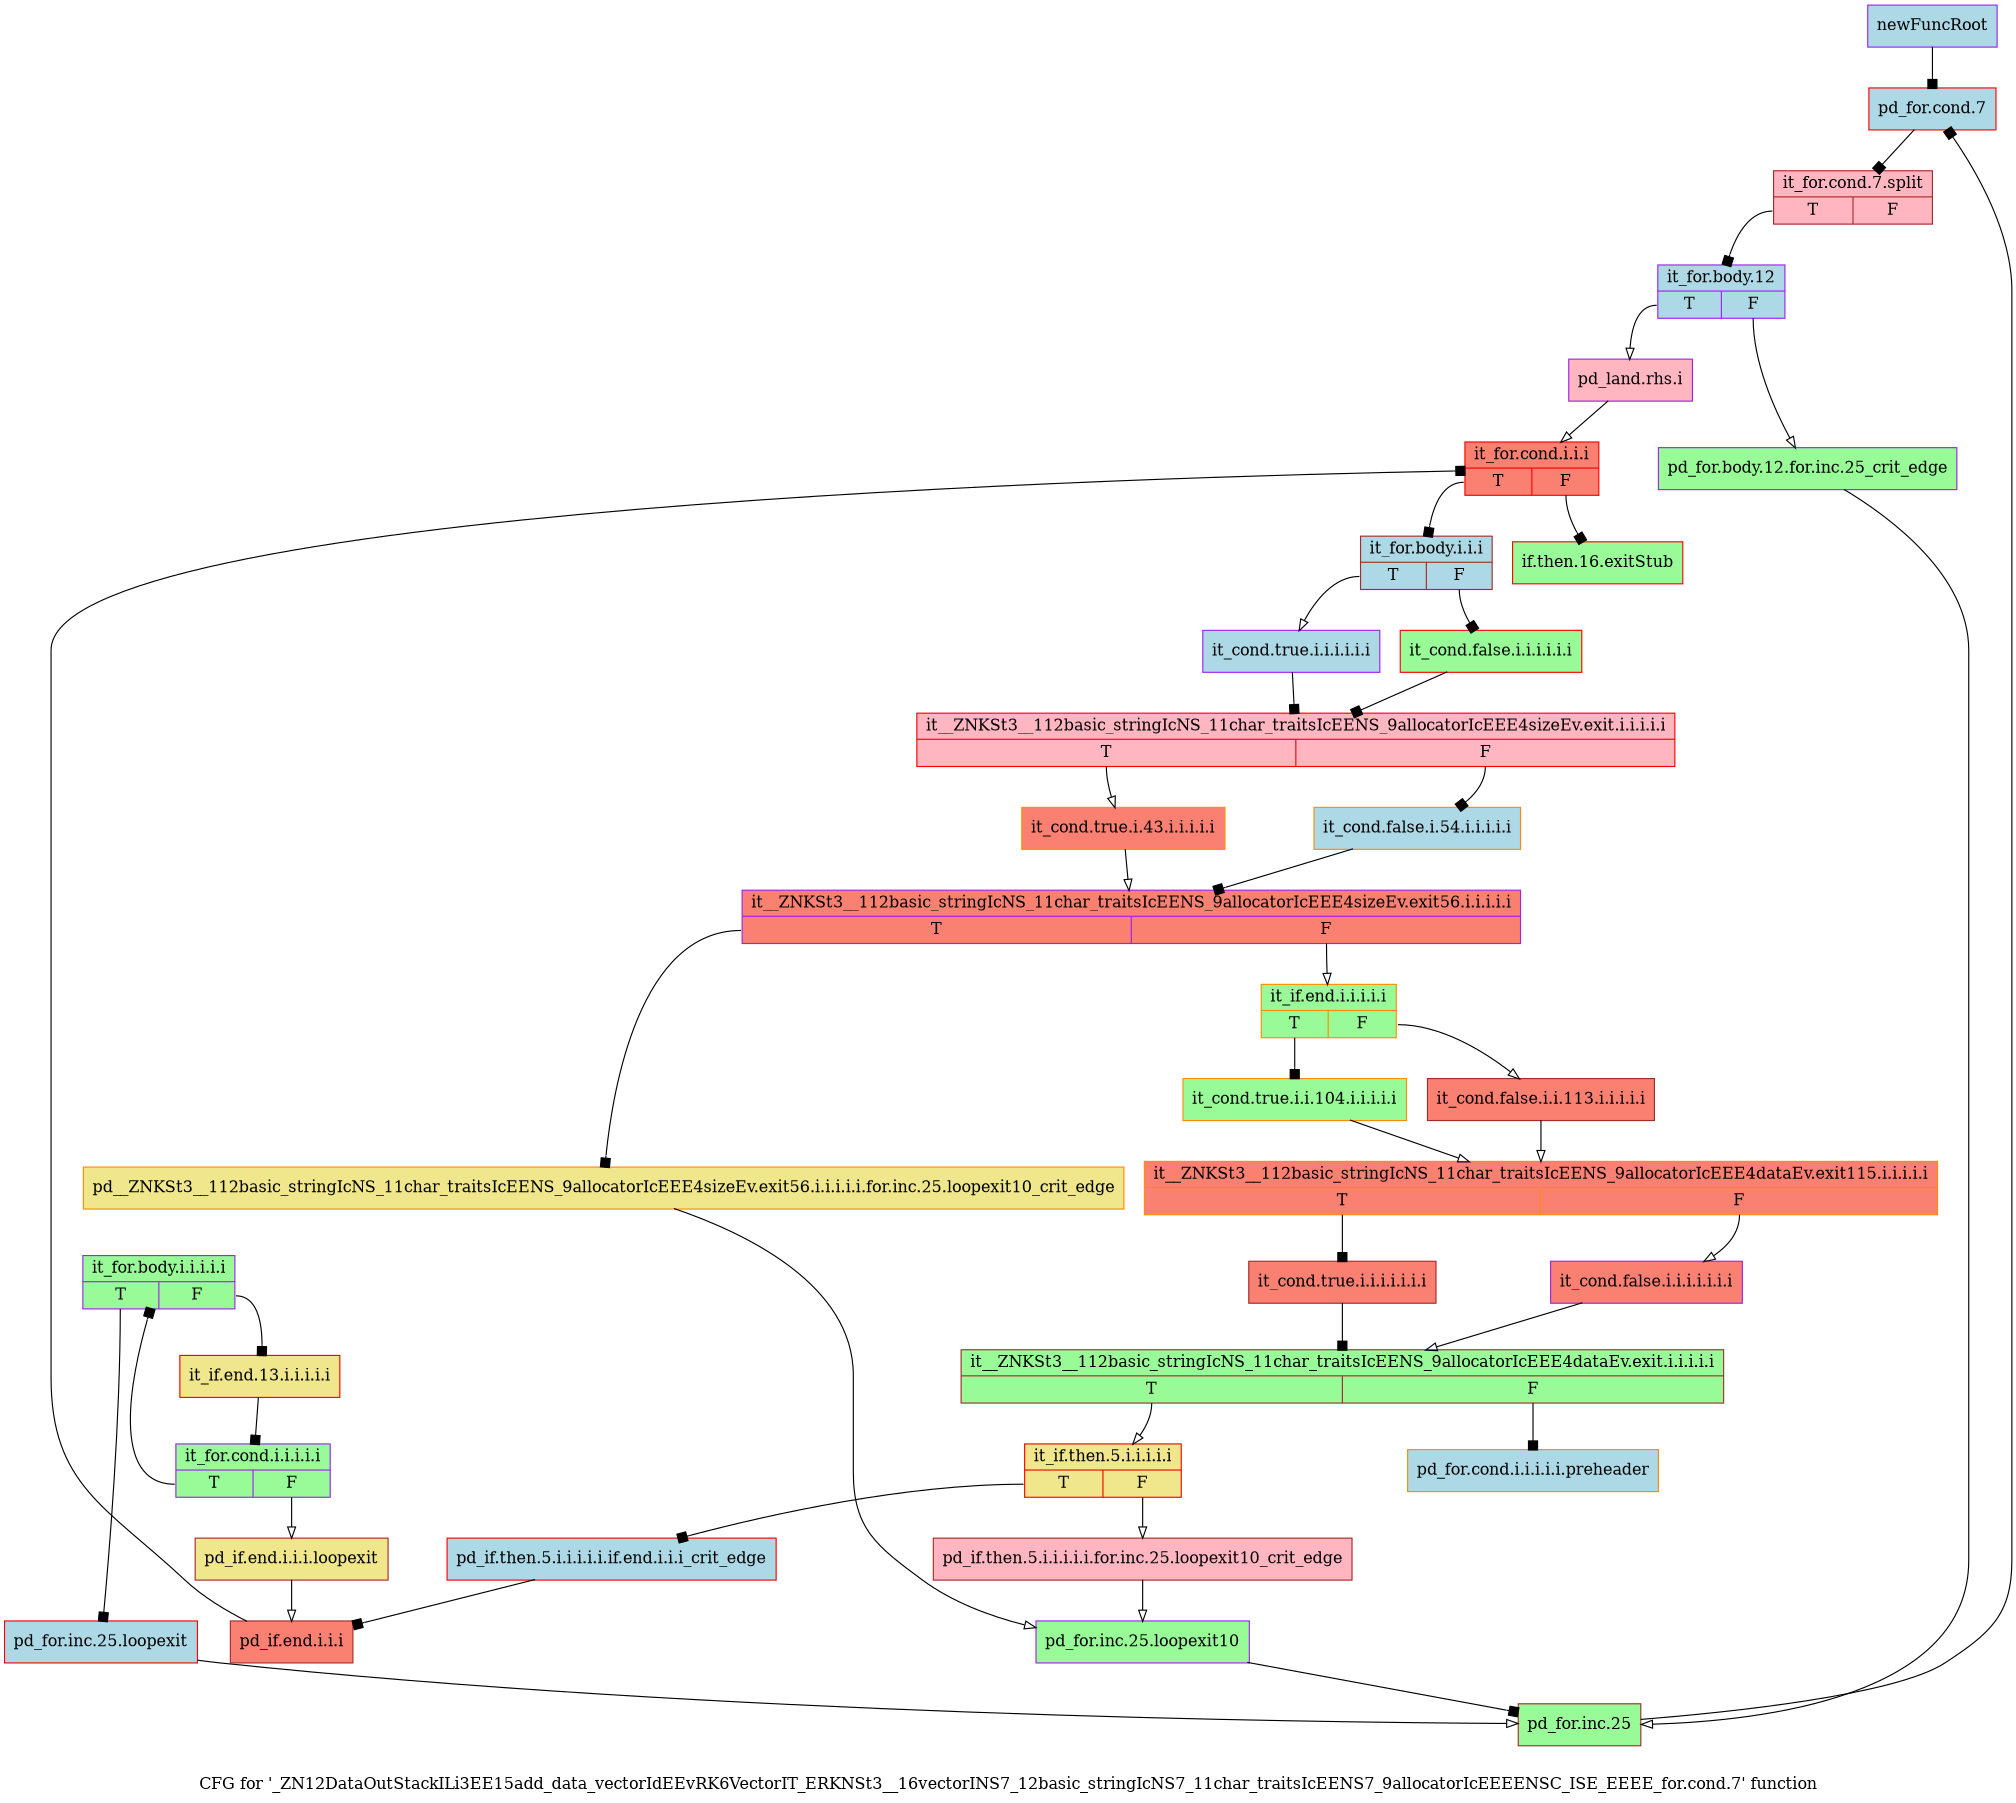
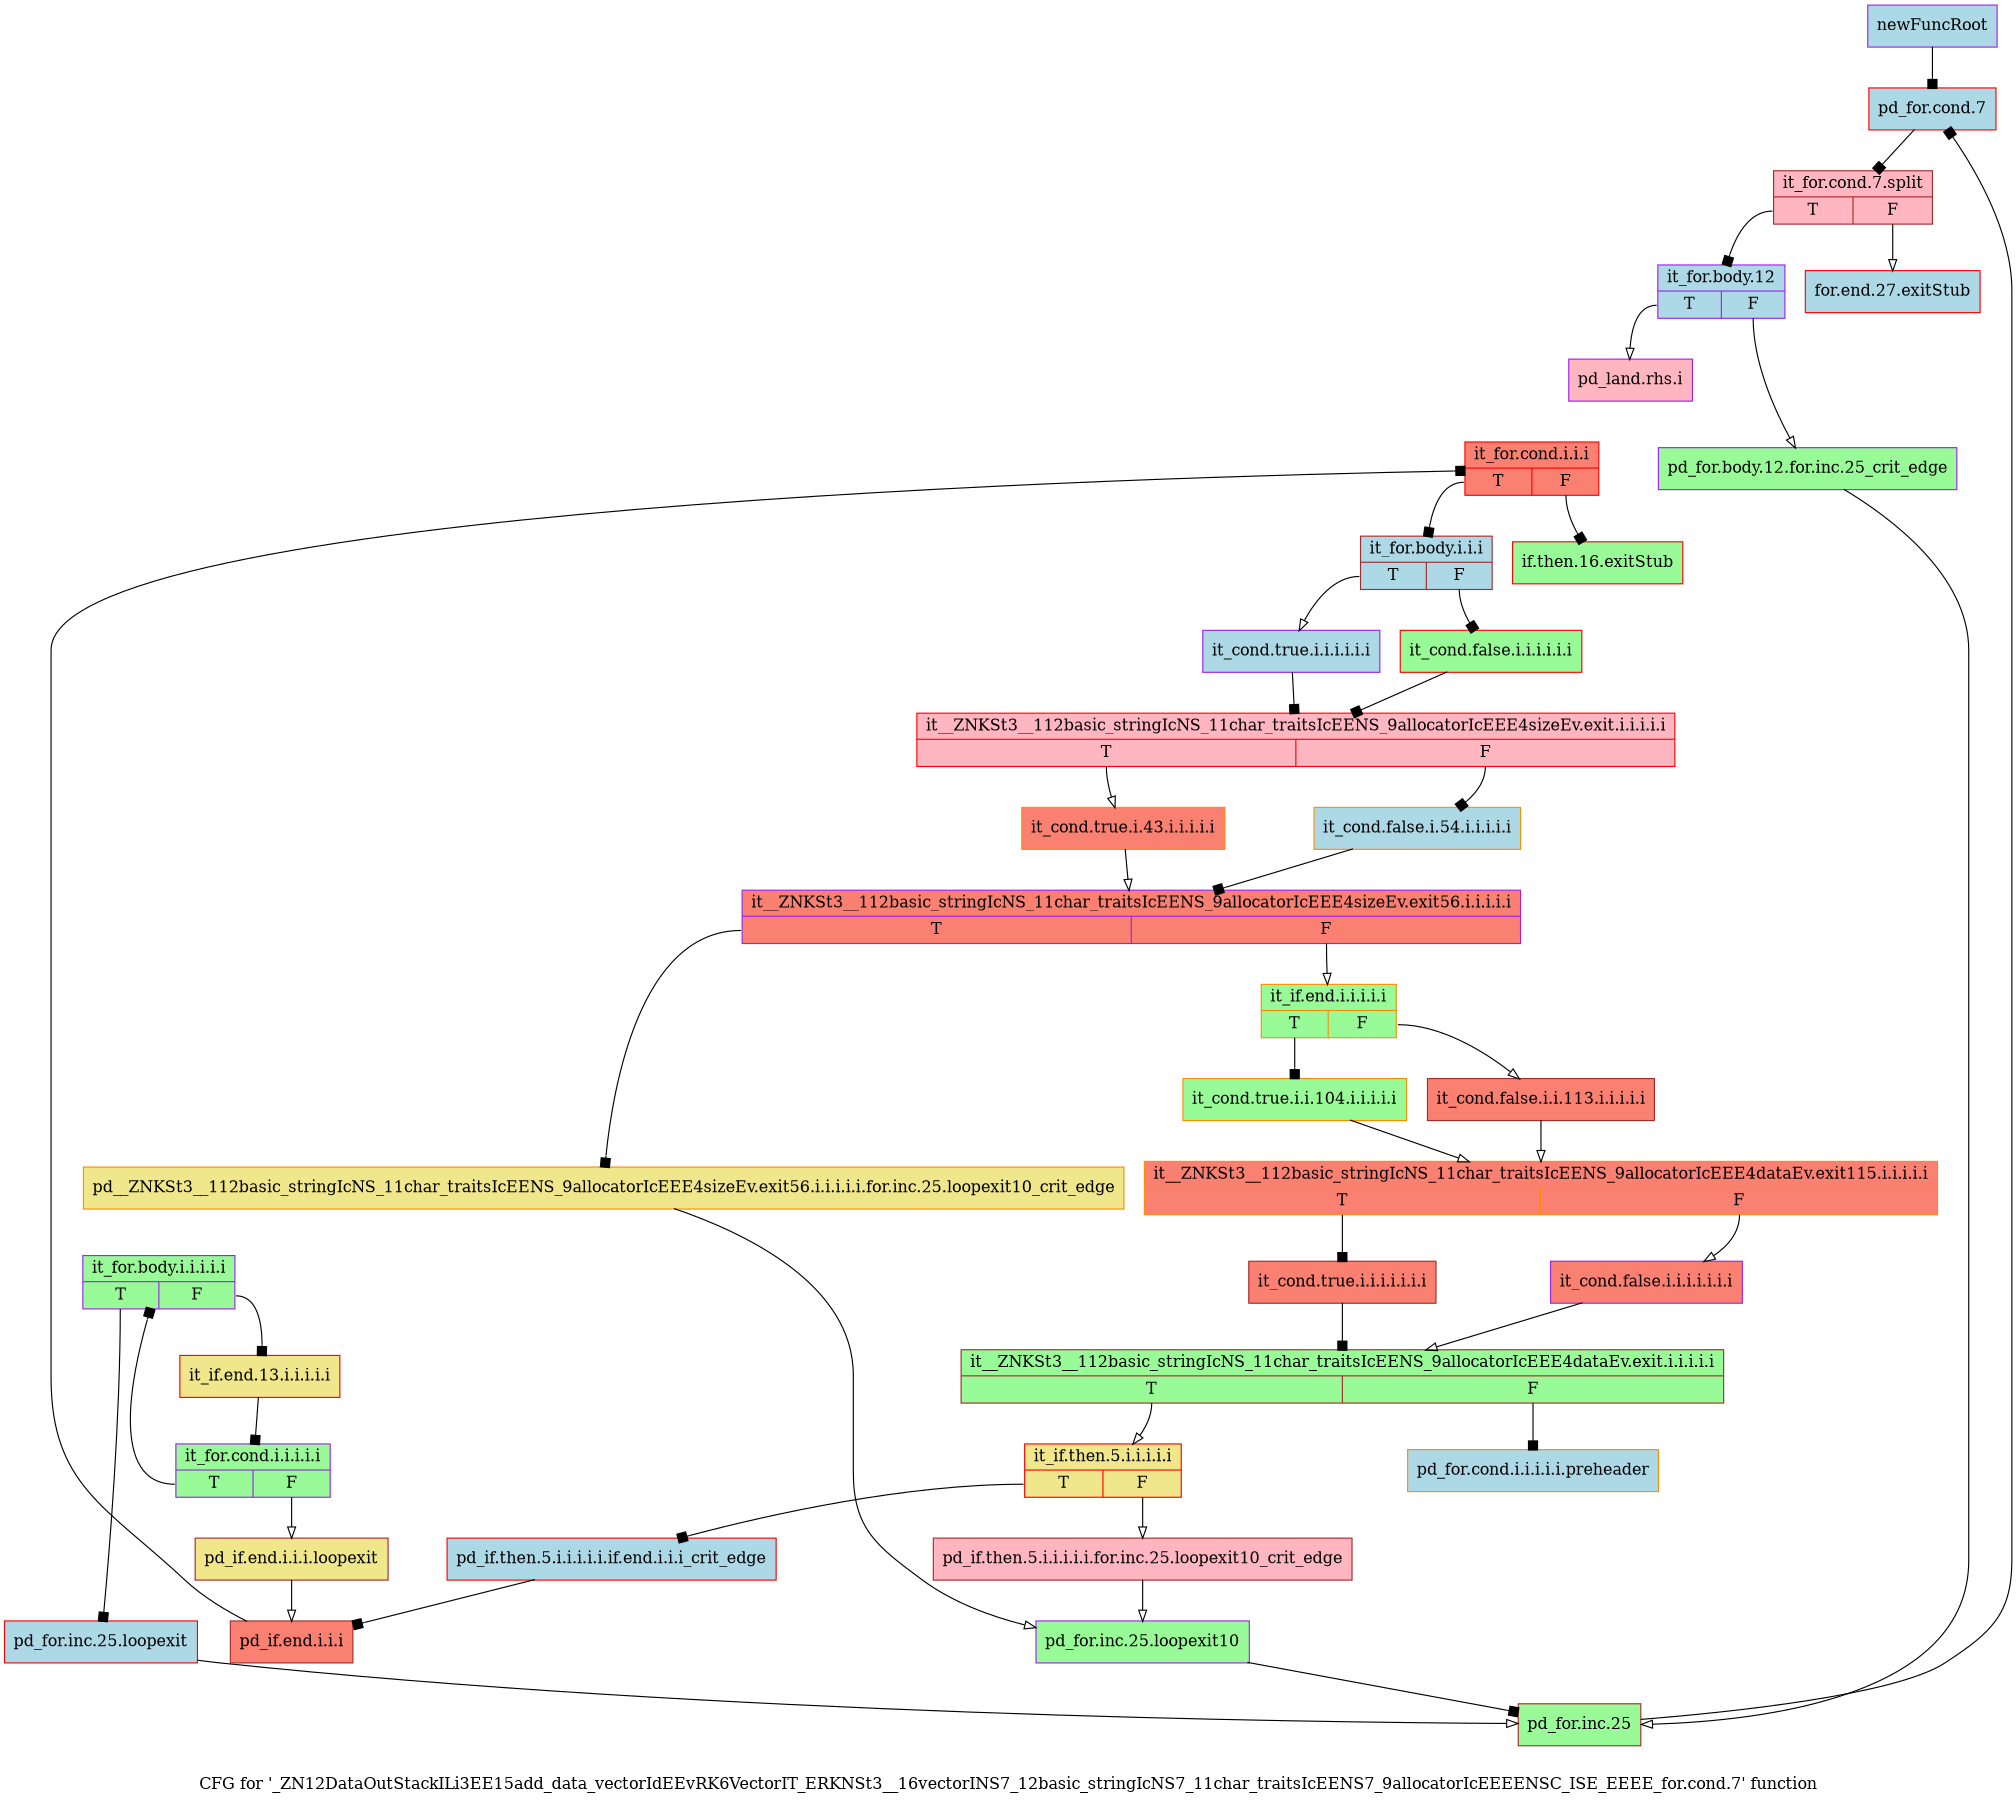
none -> (1893, 292)
(1589, 418) -> none
